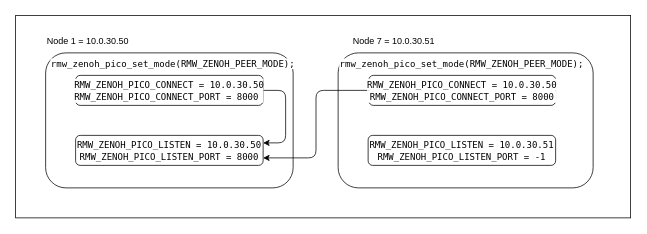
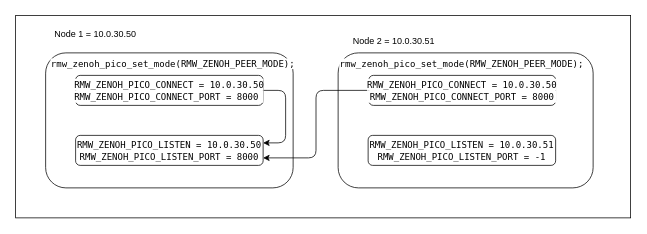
(98, 42) -> (105, 34)
(394, 42) -> (394, 42)
